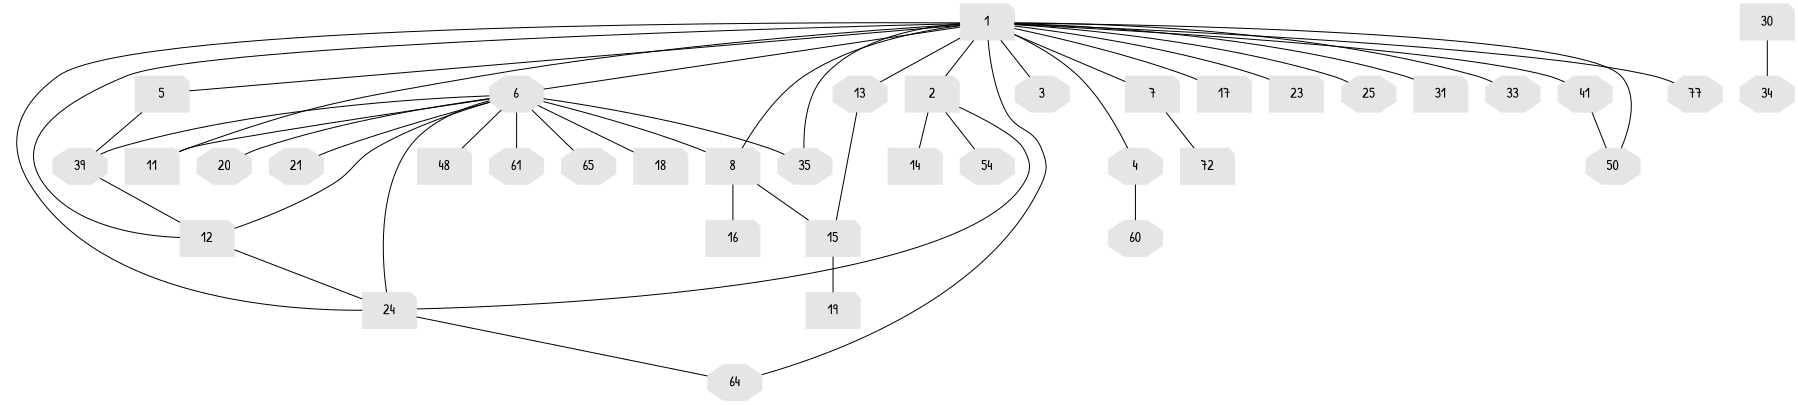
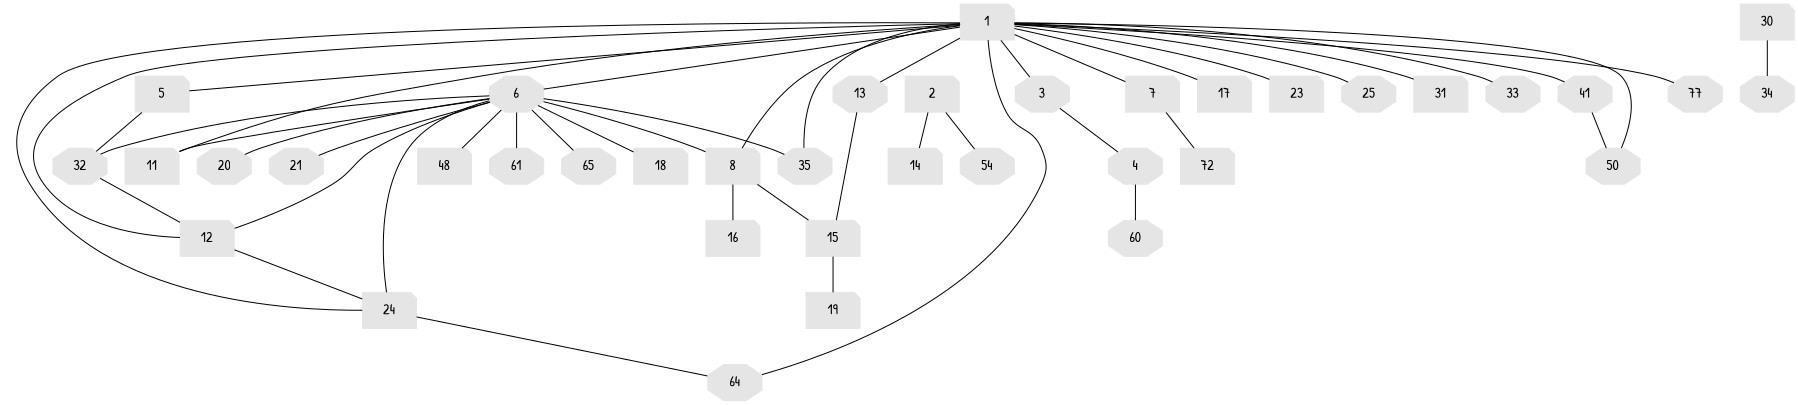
(960, 58) -> none
(1082, 80) -> (1089, 130)
(80, 166) -> (80, 166)
(788, 276) -> none
